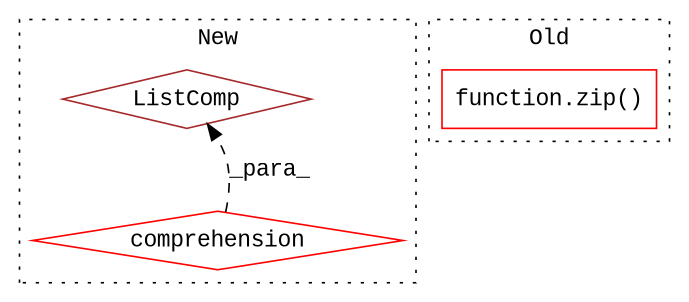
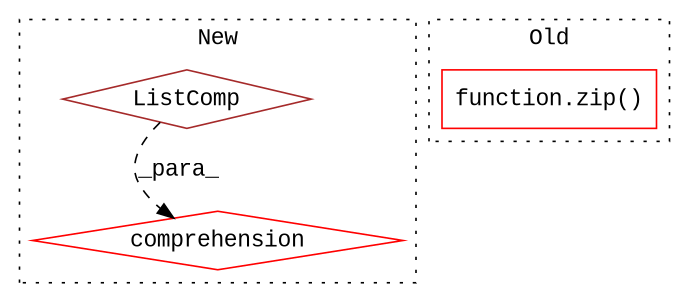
(229, 174) -> (135, 166)
